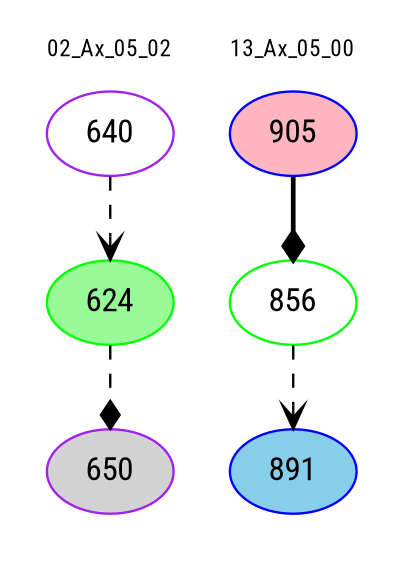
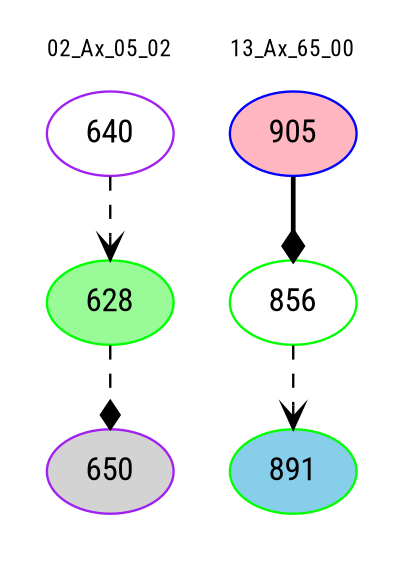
(293, 50) -> (293, 50)
(110, 303) -> (110, 303)
(293, 472) -> (293, 472)
